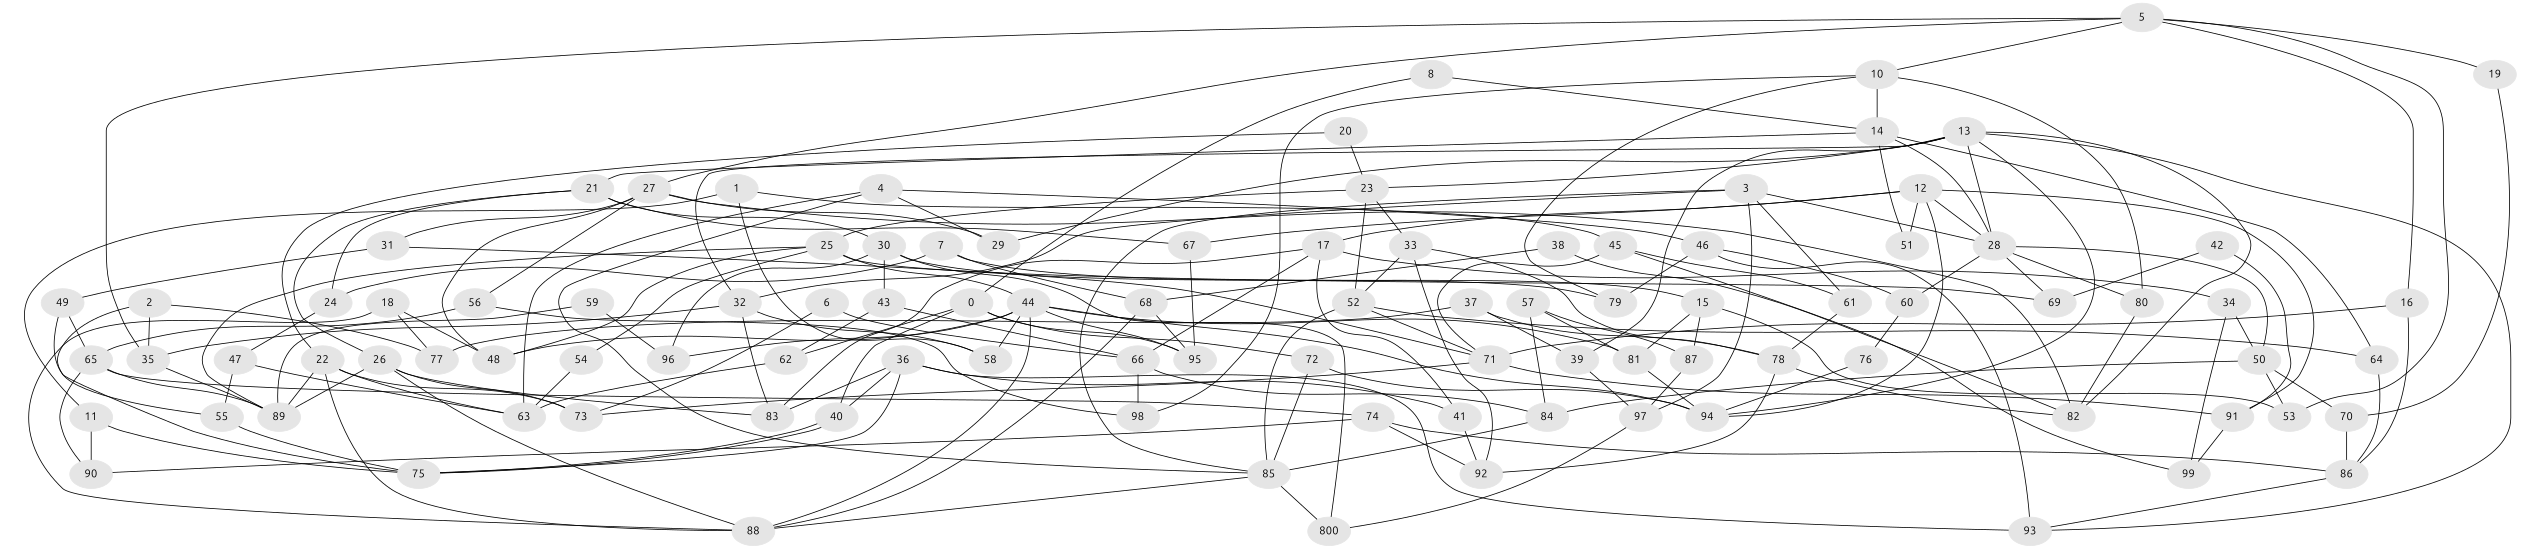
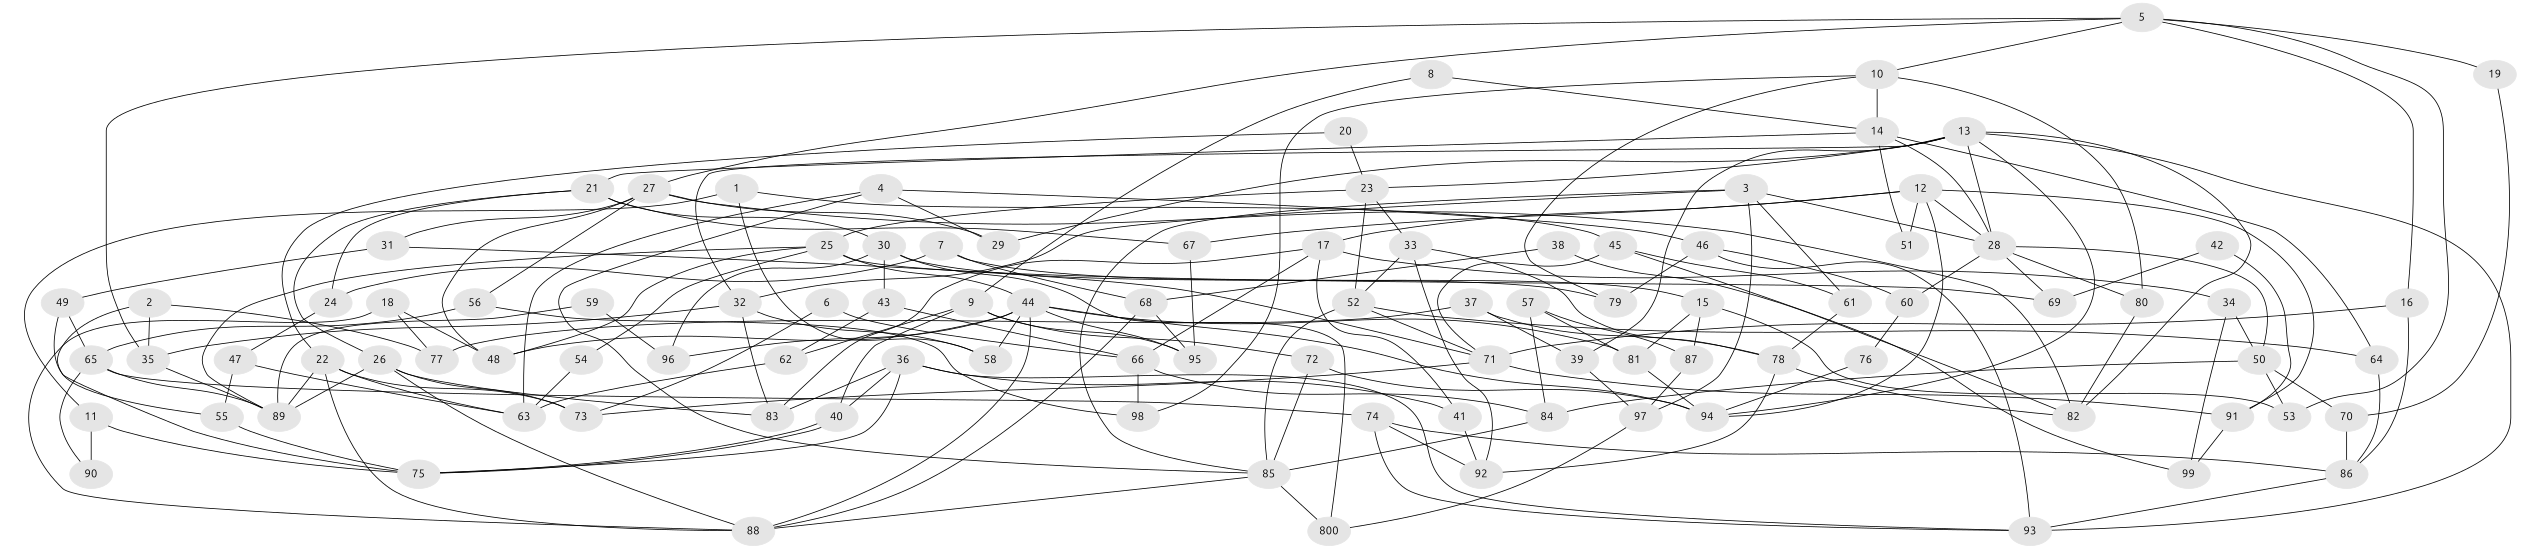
(971, 303) -> (971, 303)
(639, 451) -> (1605, 518)
